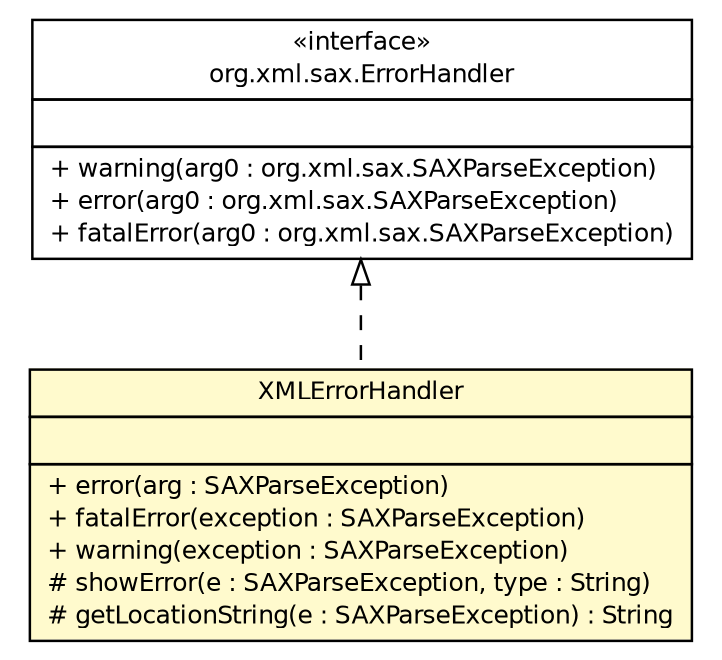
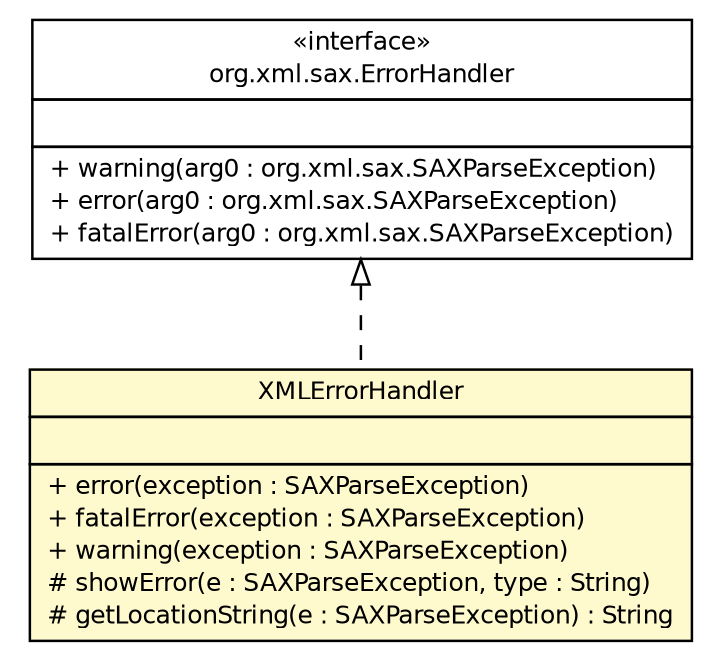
(249, 487) -> (289, 487)
